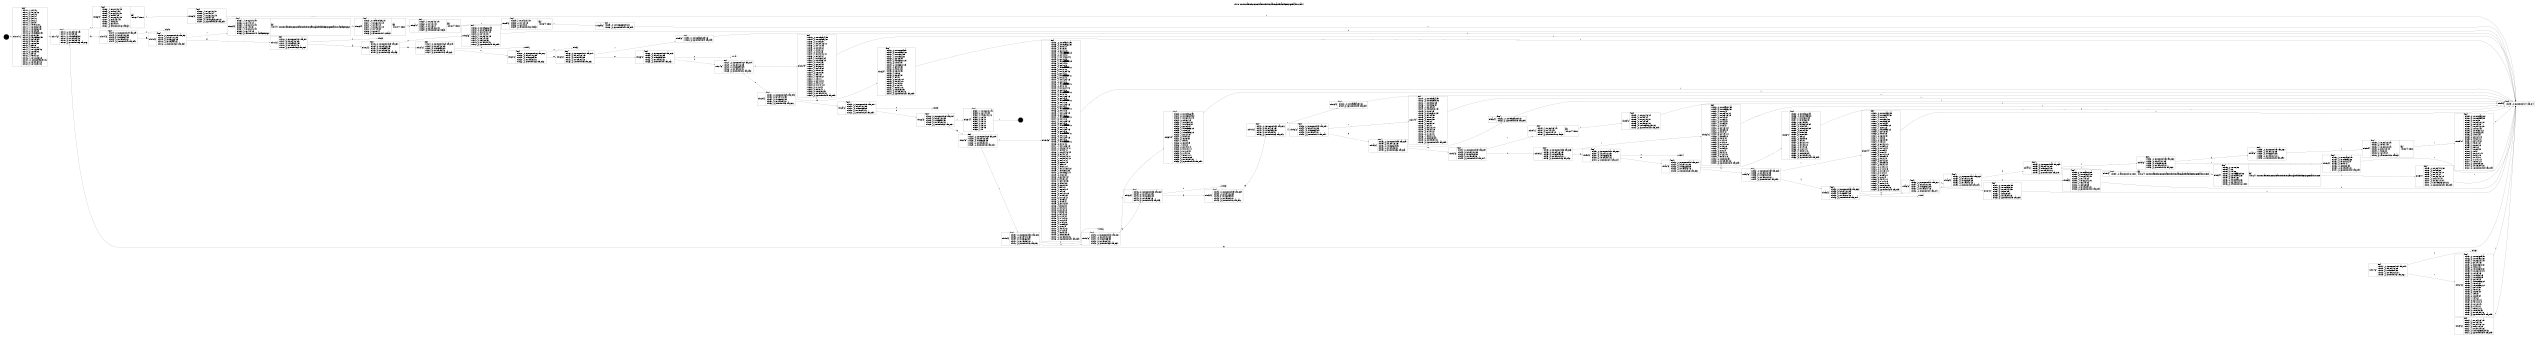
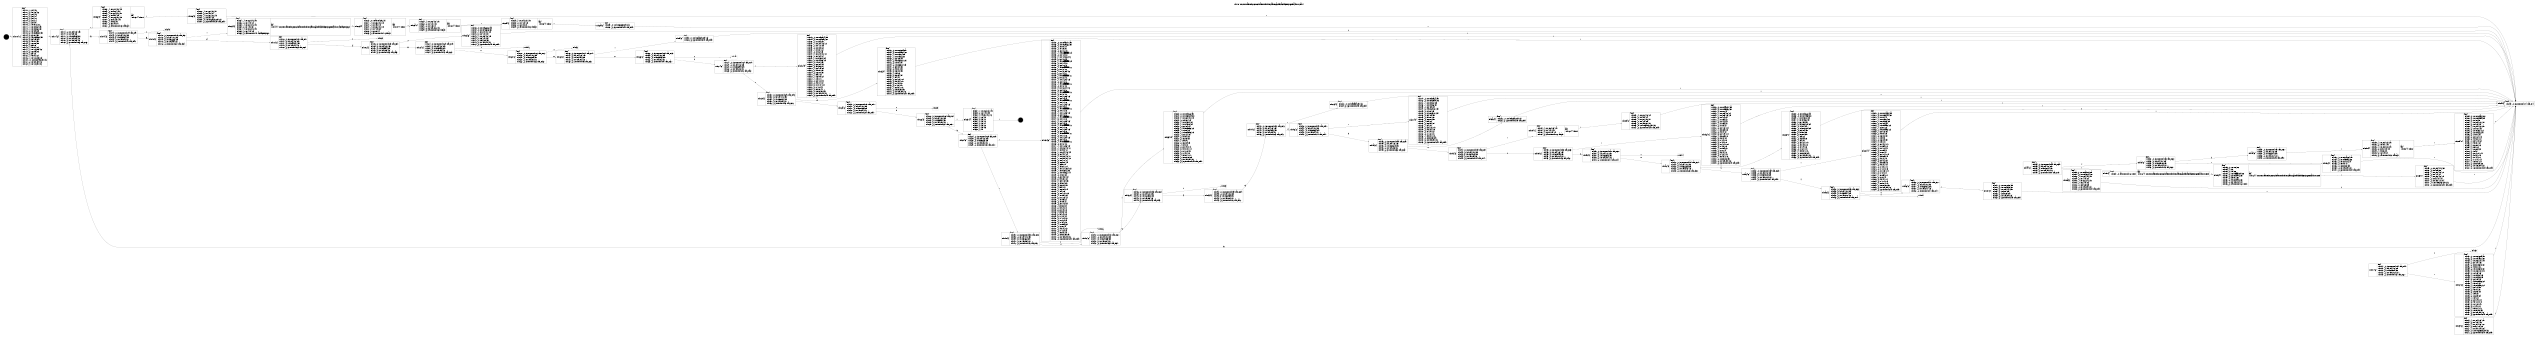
(1963, 180) -> none
